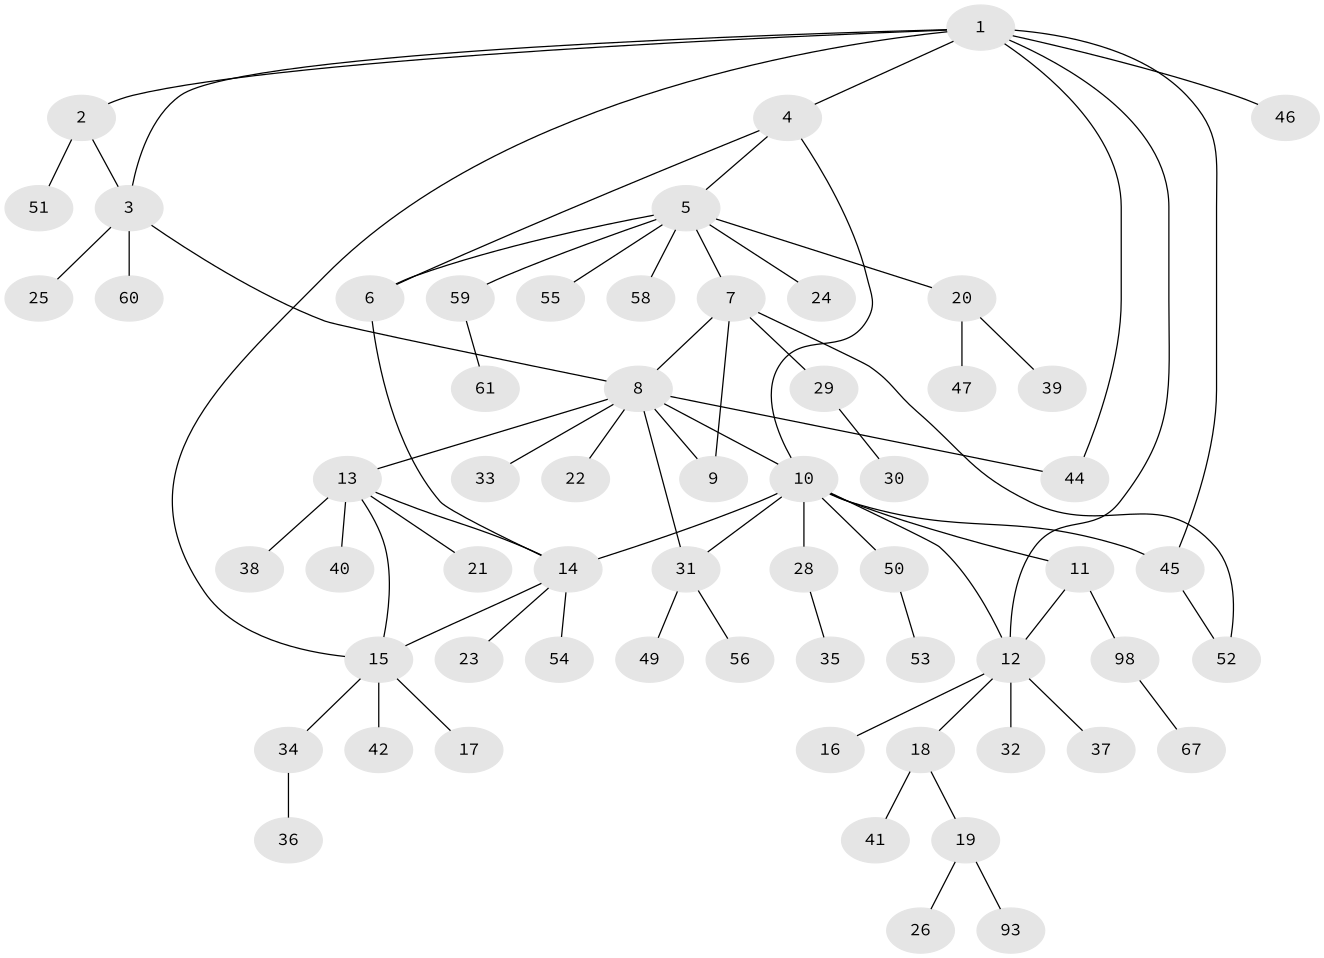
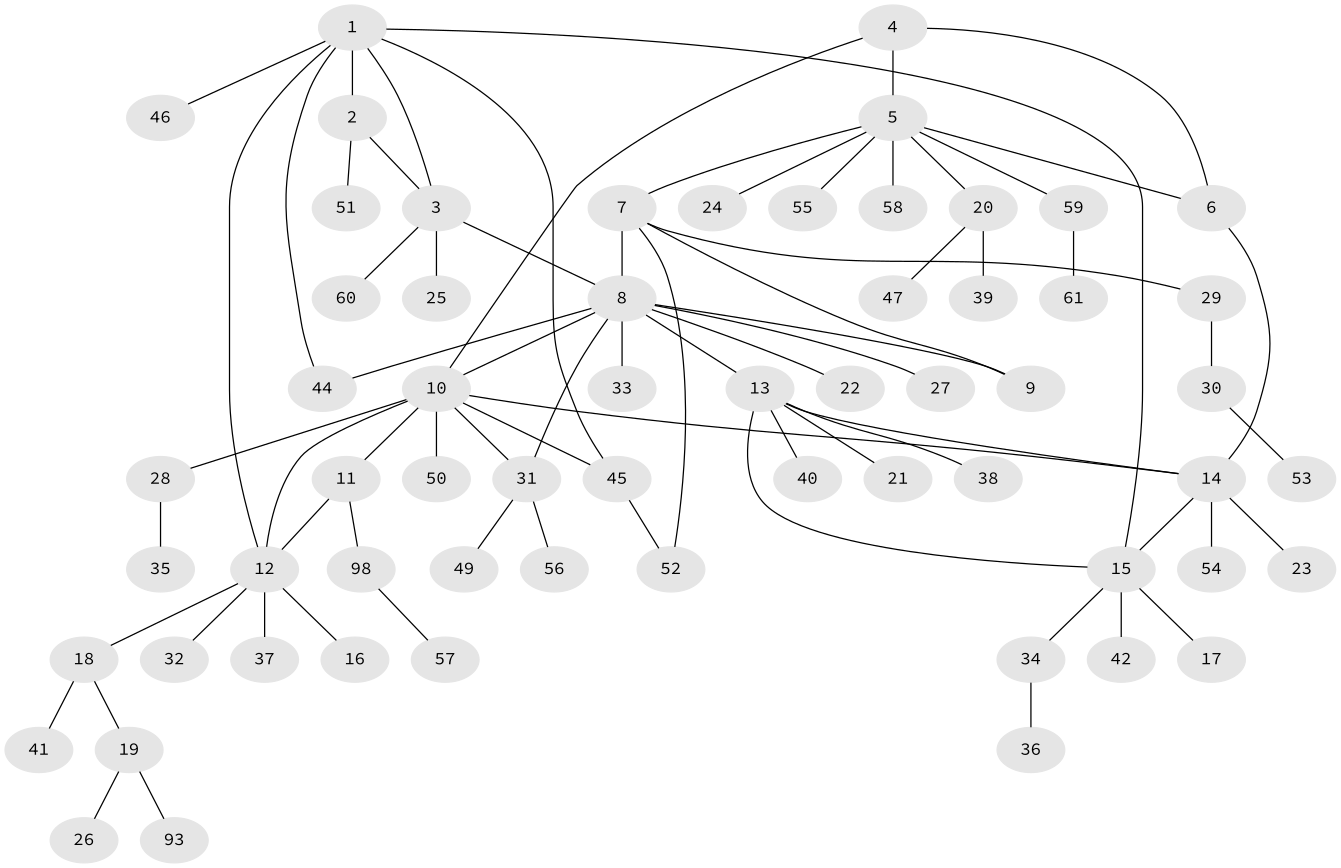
(884, 73) -> none
none -> (941, 389)
(907, 615) -> (1257, 434)
(1191, 750) -> (445, 660)
